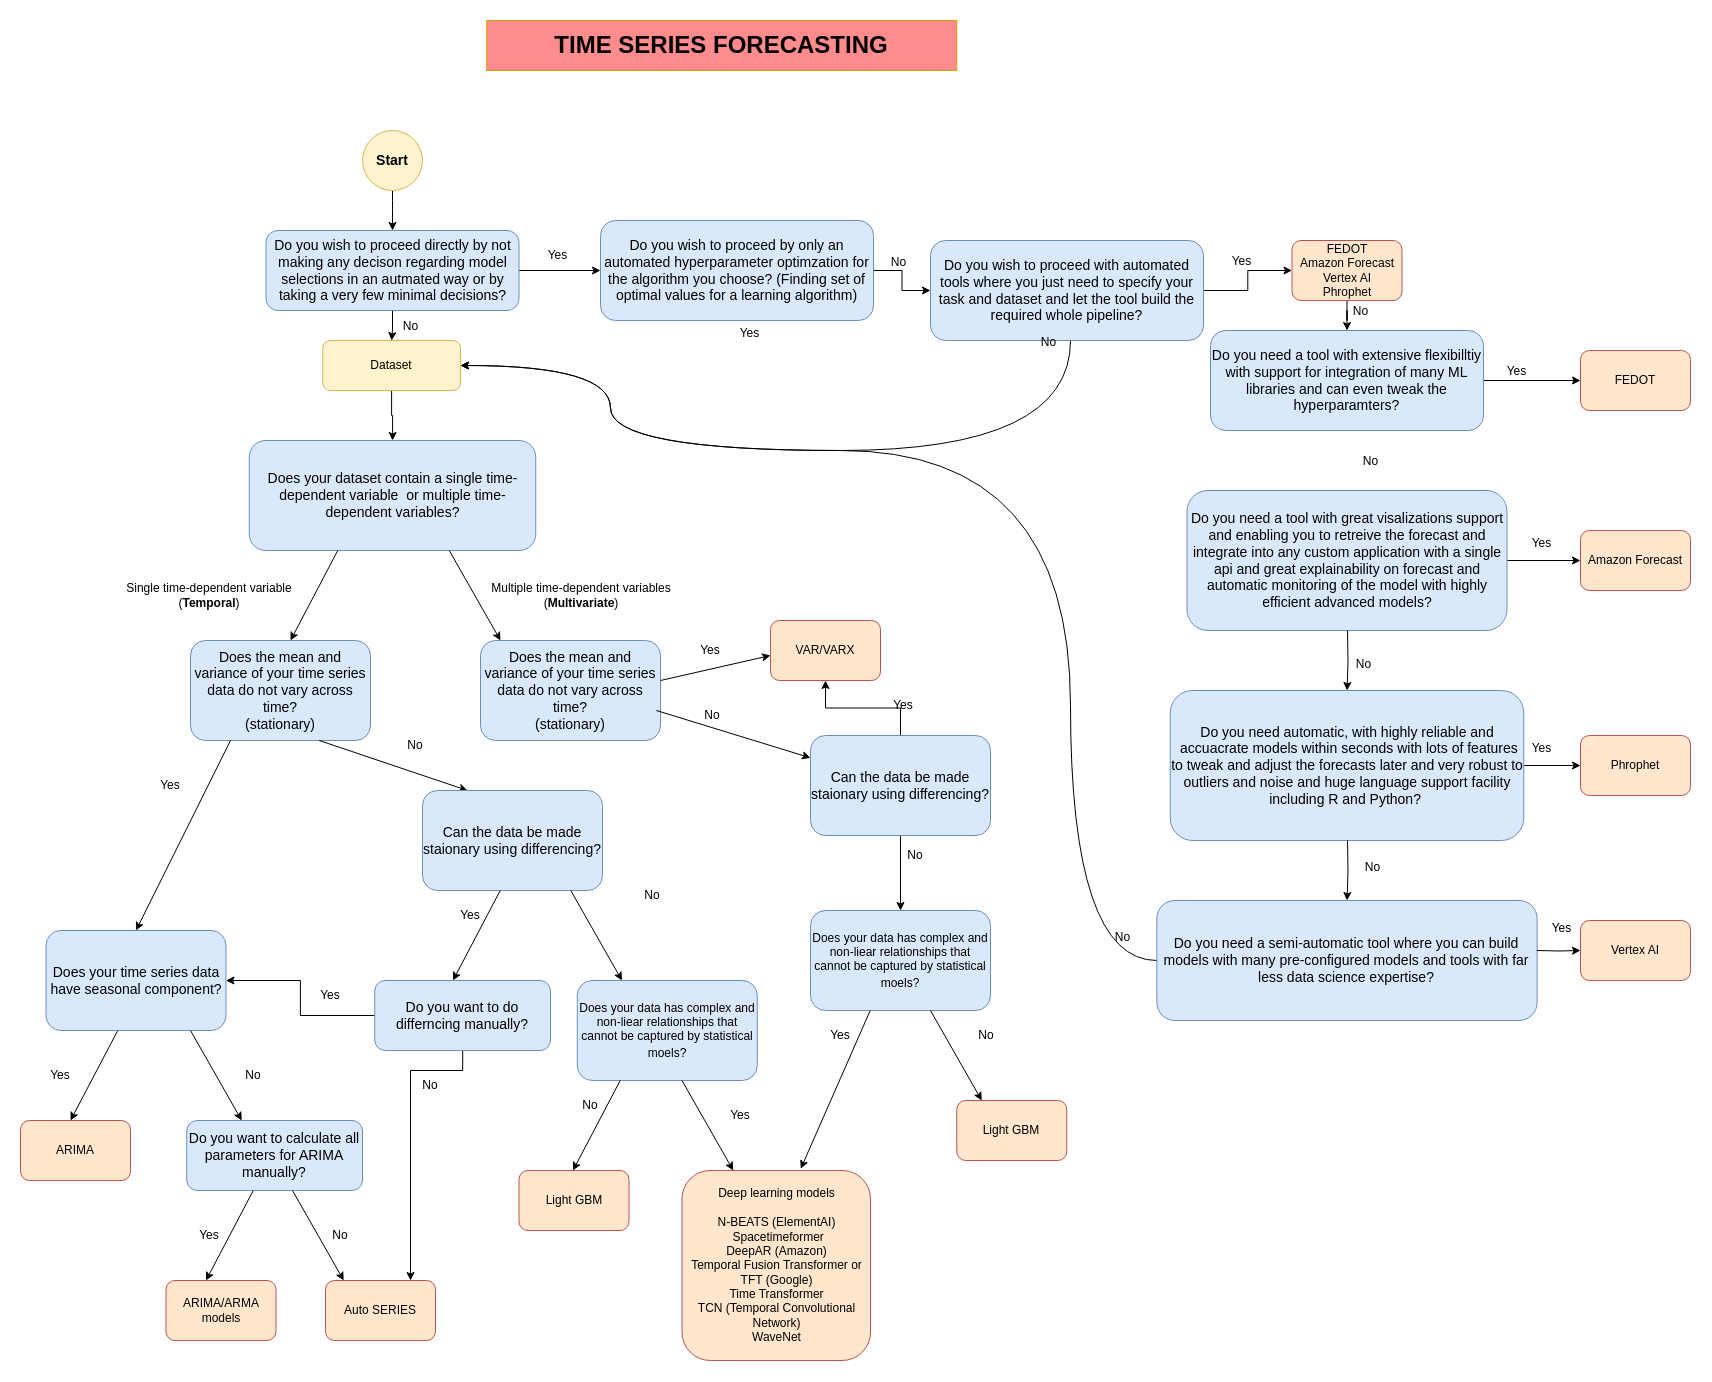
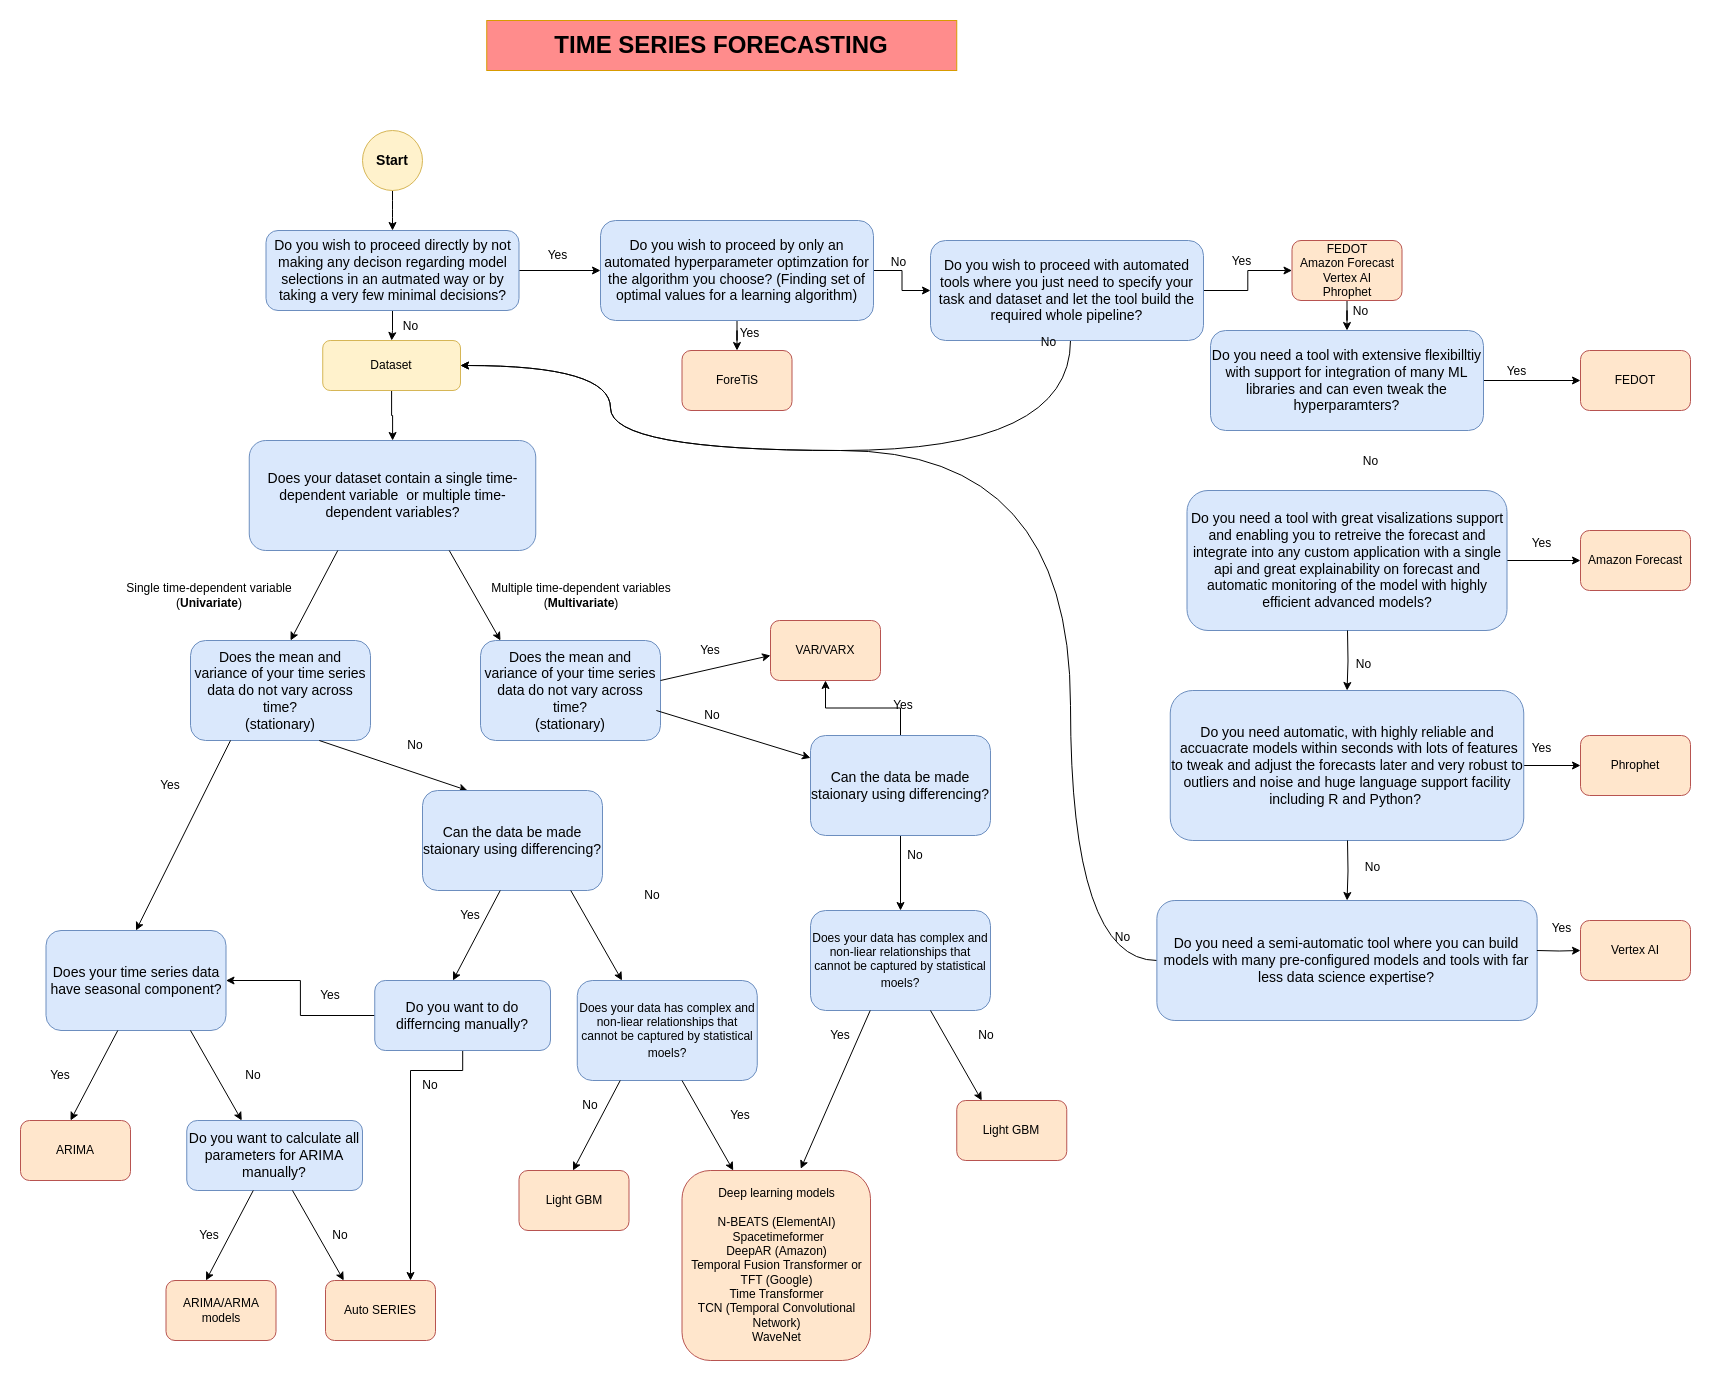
none -> (737, 340)
none -> (737, 381)
(210, 596) -> (210, 596)
